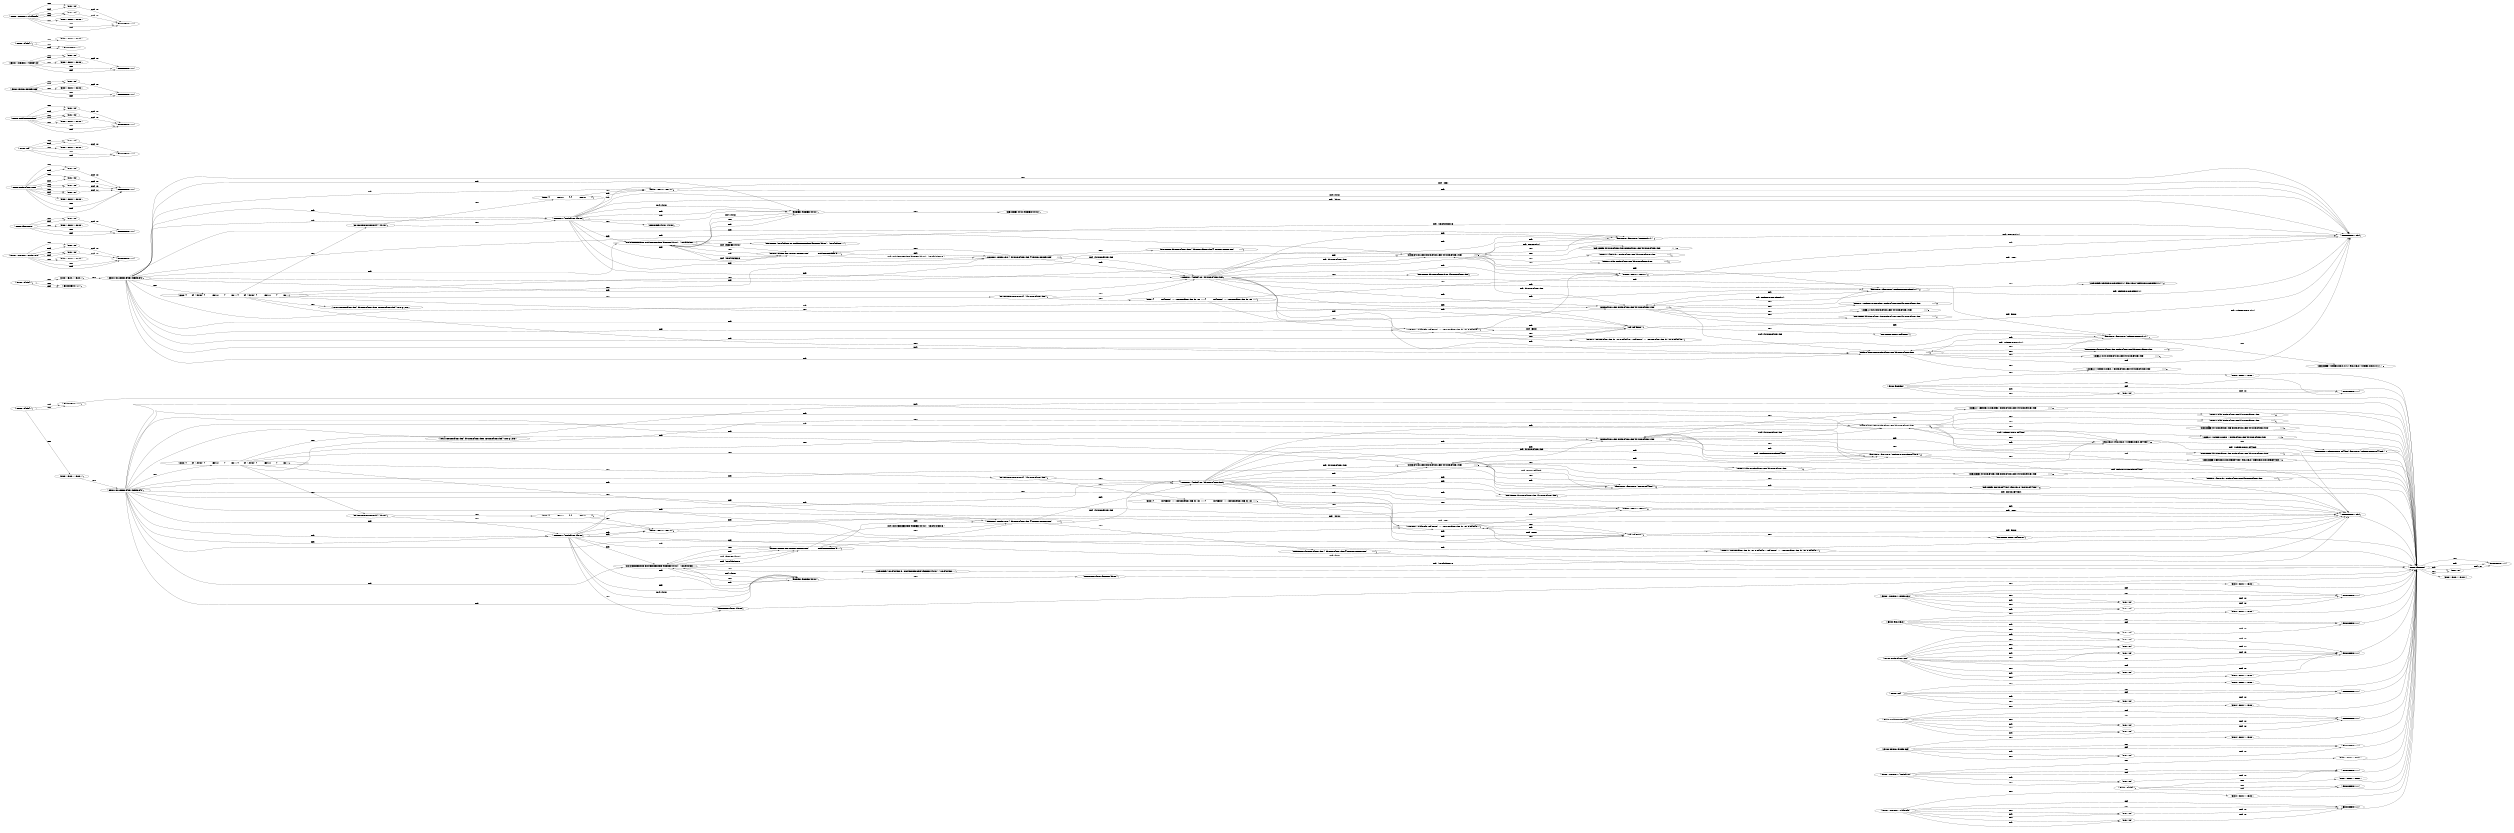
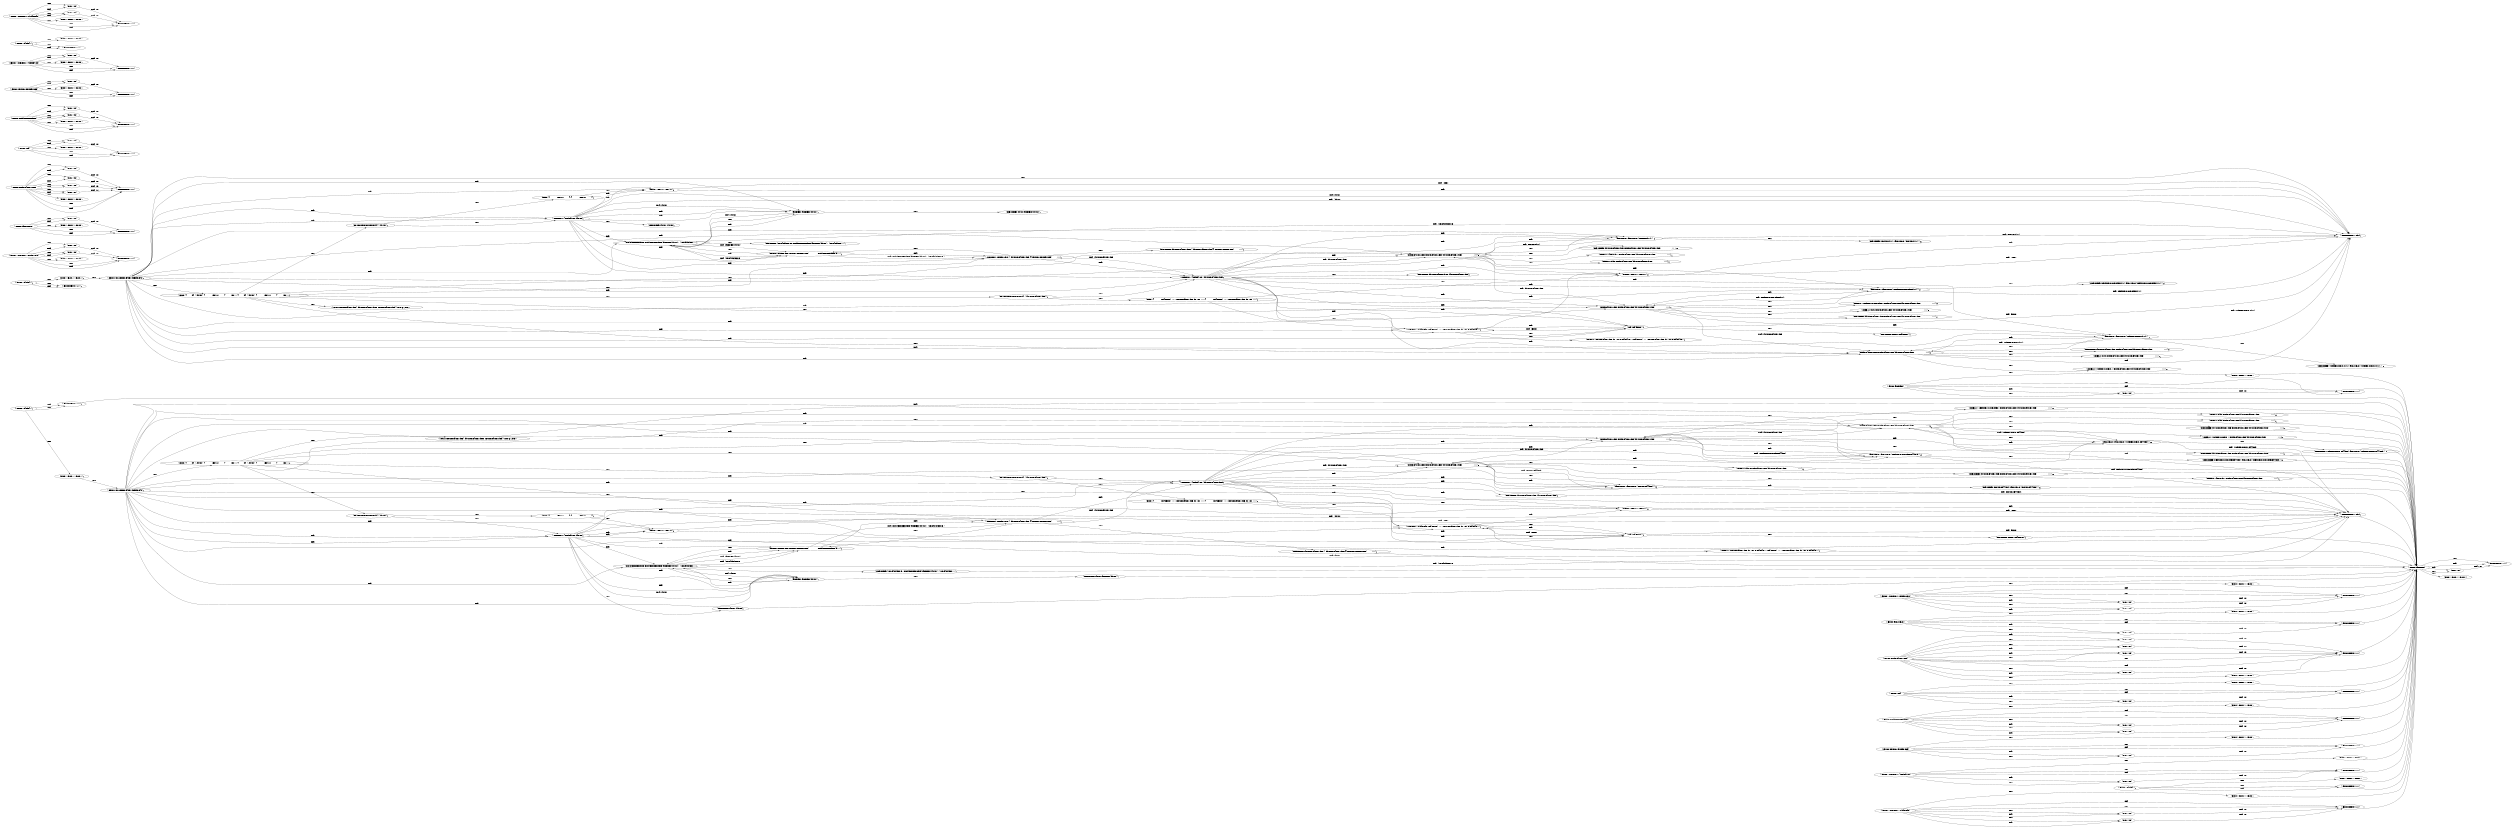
none -> (1895, 241)
